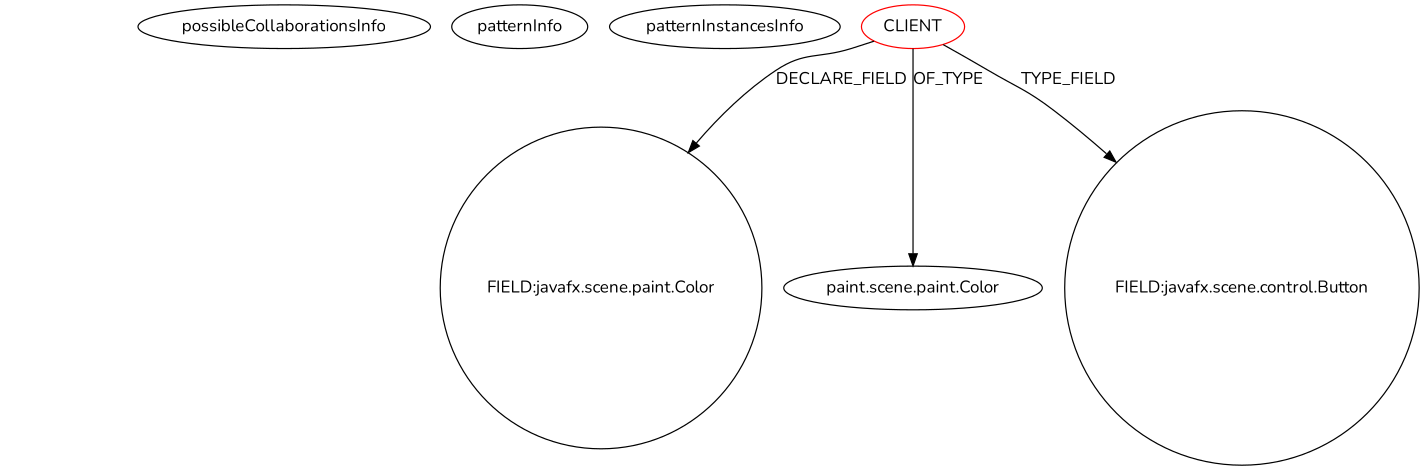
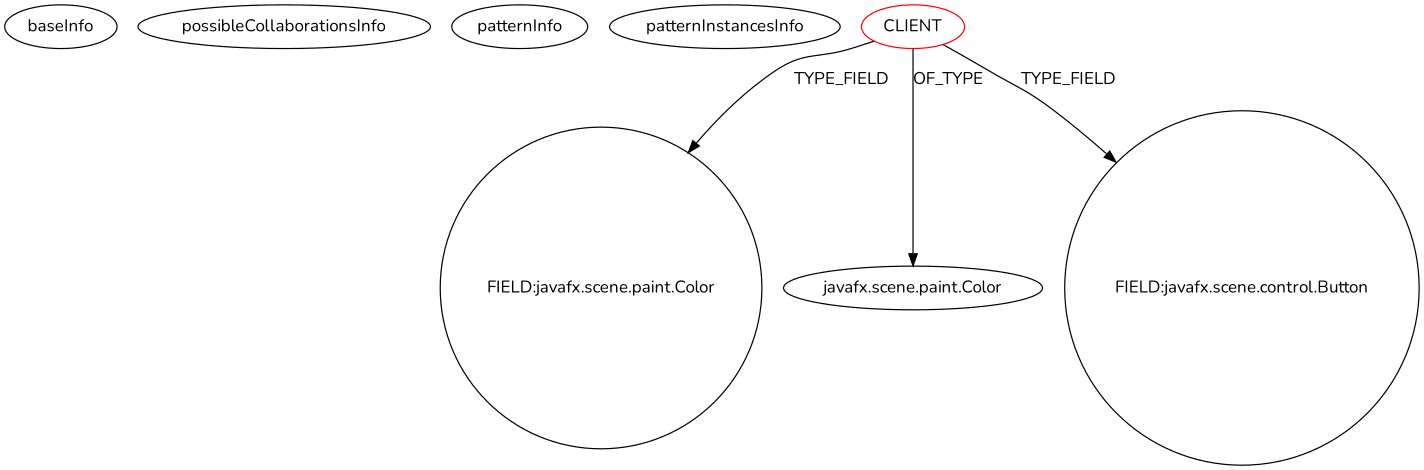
none -> (61, 27)
(842, 80) -> (842, 80)
(913, 288) -> (913, 288)
